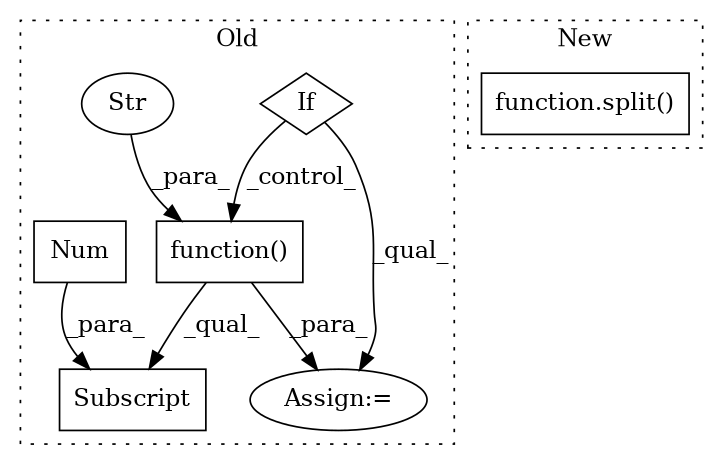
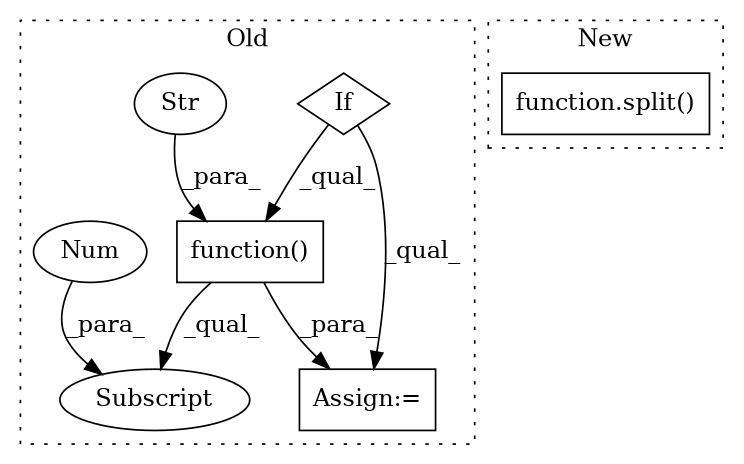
(301, 178) -> (338, 178)
(80, 252) -> (90, 252)
(133, 400) -> (155, 400)
(339, 400) -> (368, 400)
